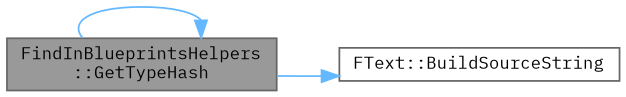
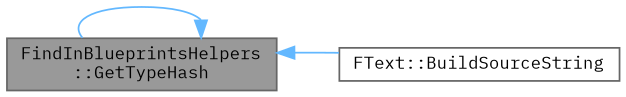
(299, 76) -> (317, 53)
